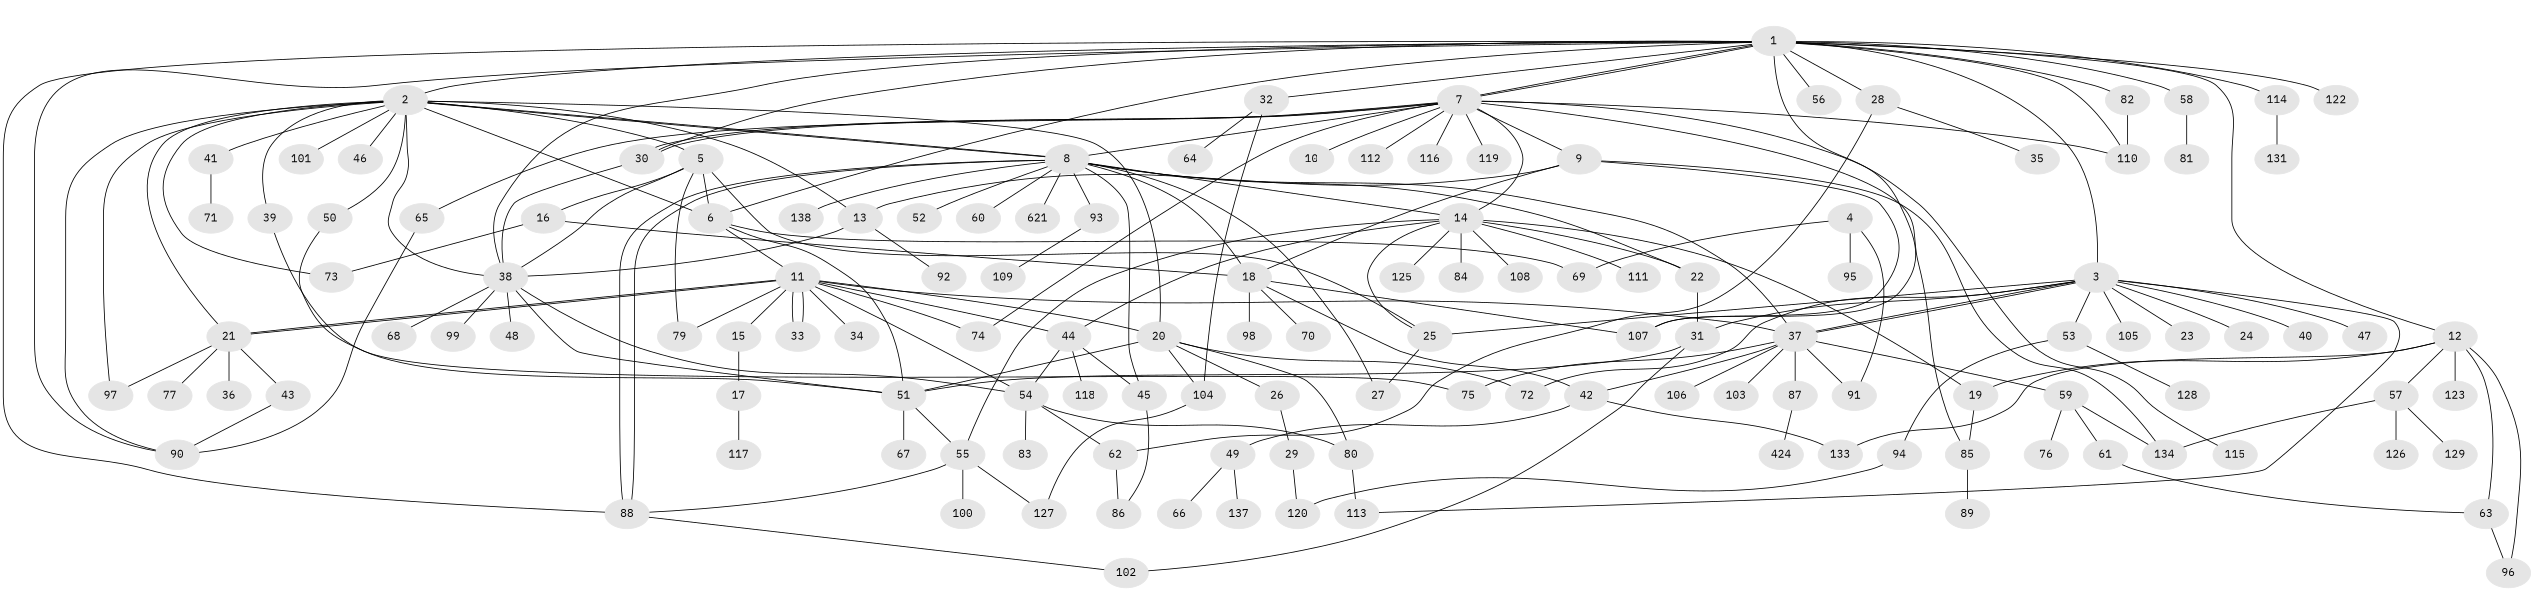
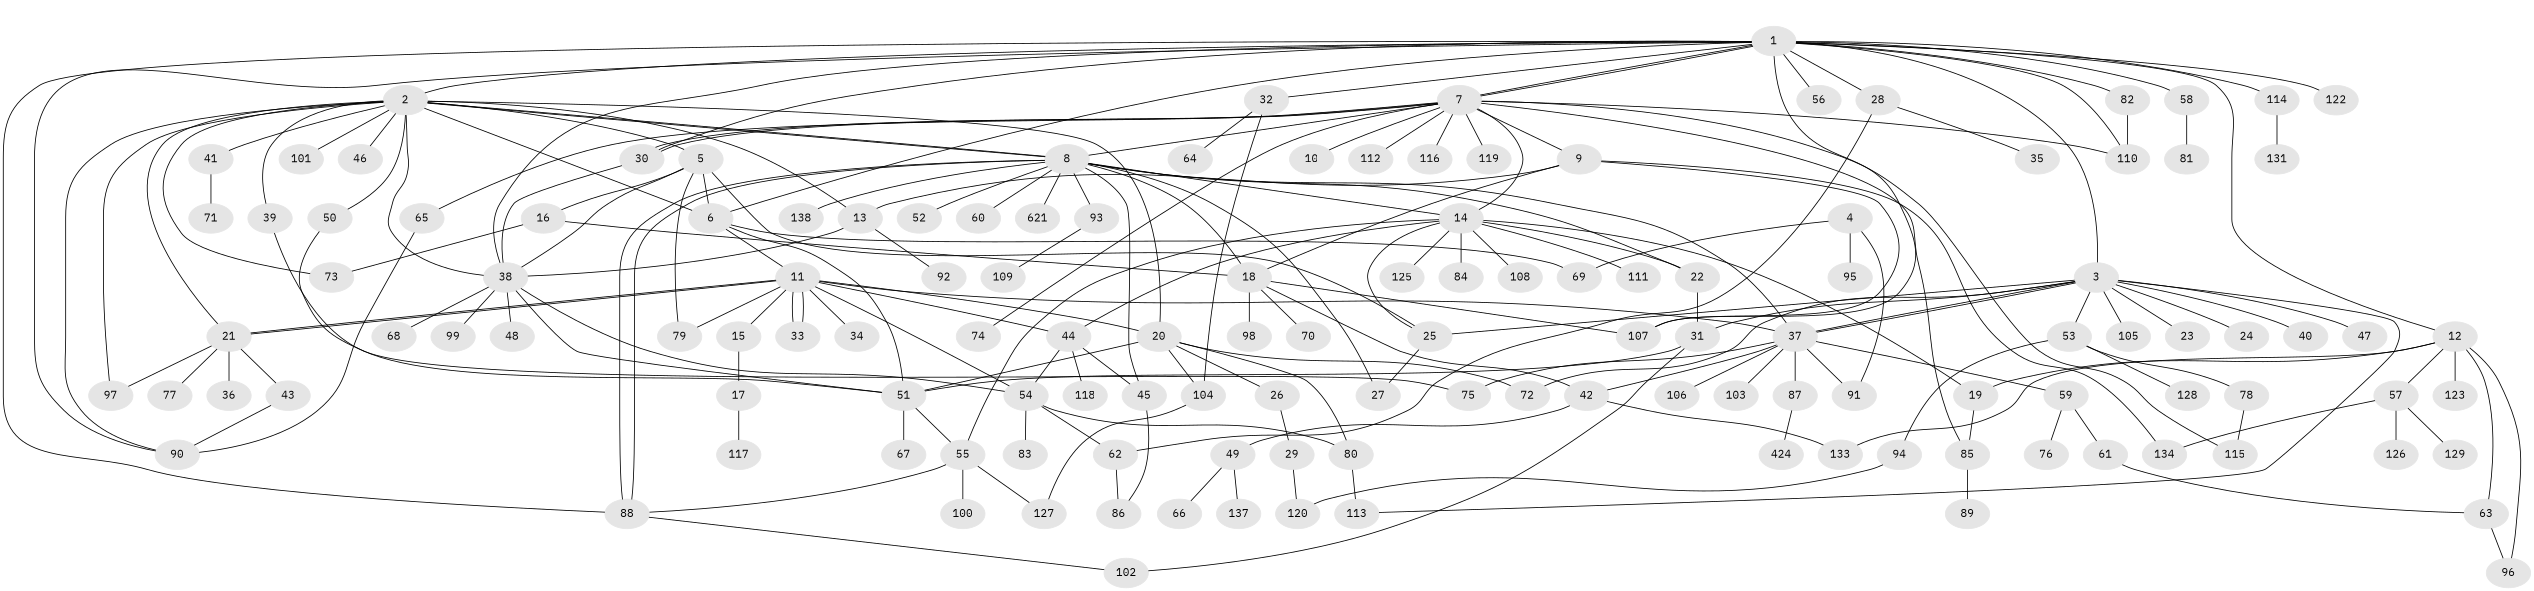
(890, 304) -> none
none -> (2247, 396)
(2115, 425) -> none
